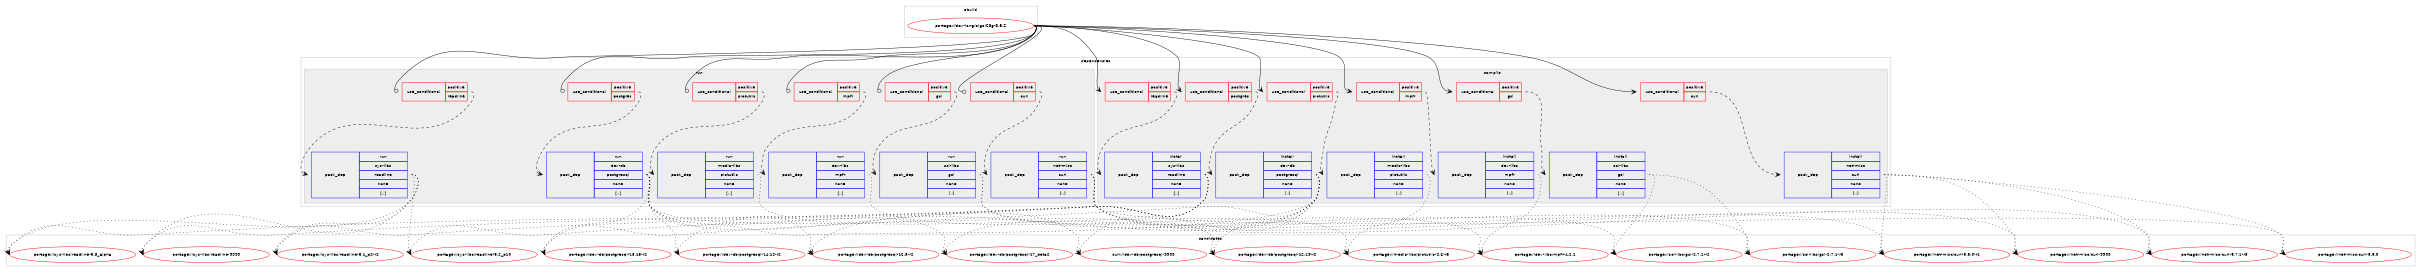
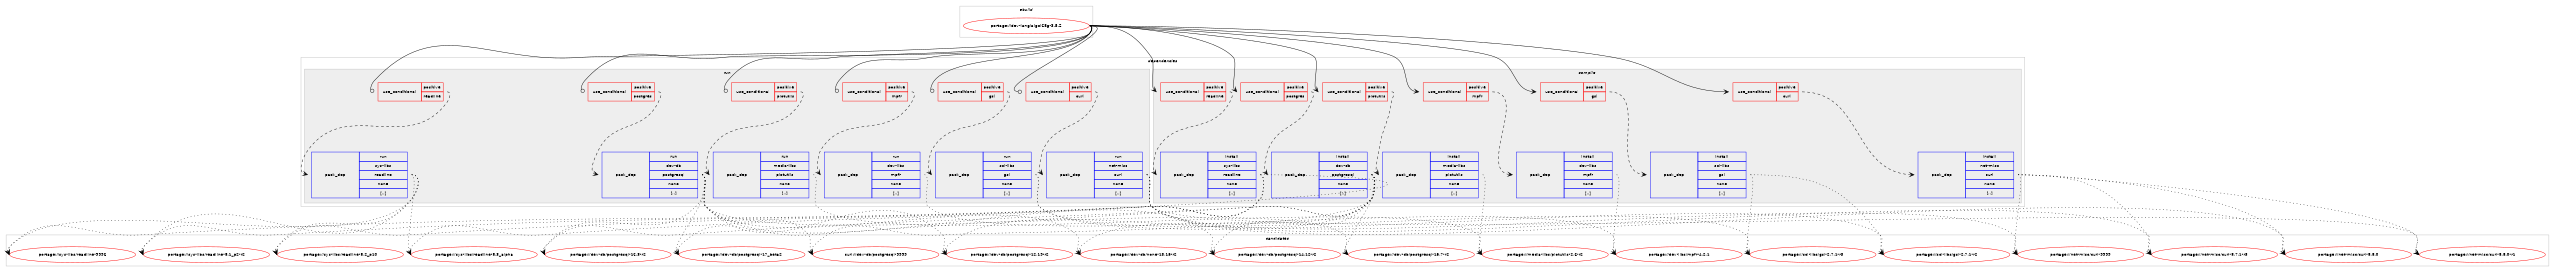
(206, 255) -> (73, 255)
(608, 255) -> (1144, 255)
none -> (1411, 255)
(1411, 255) -> (1545, 255)
